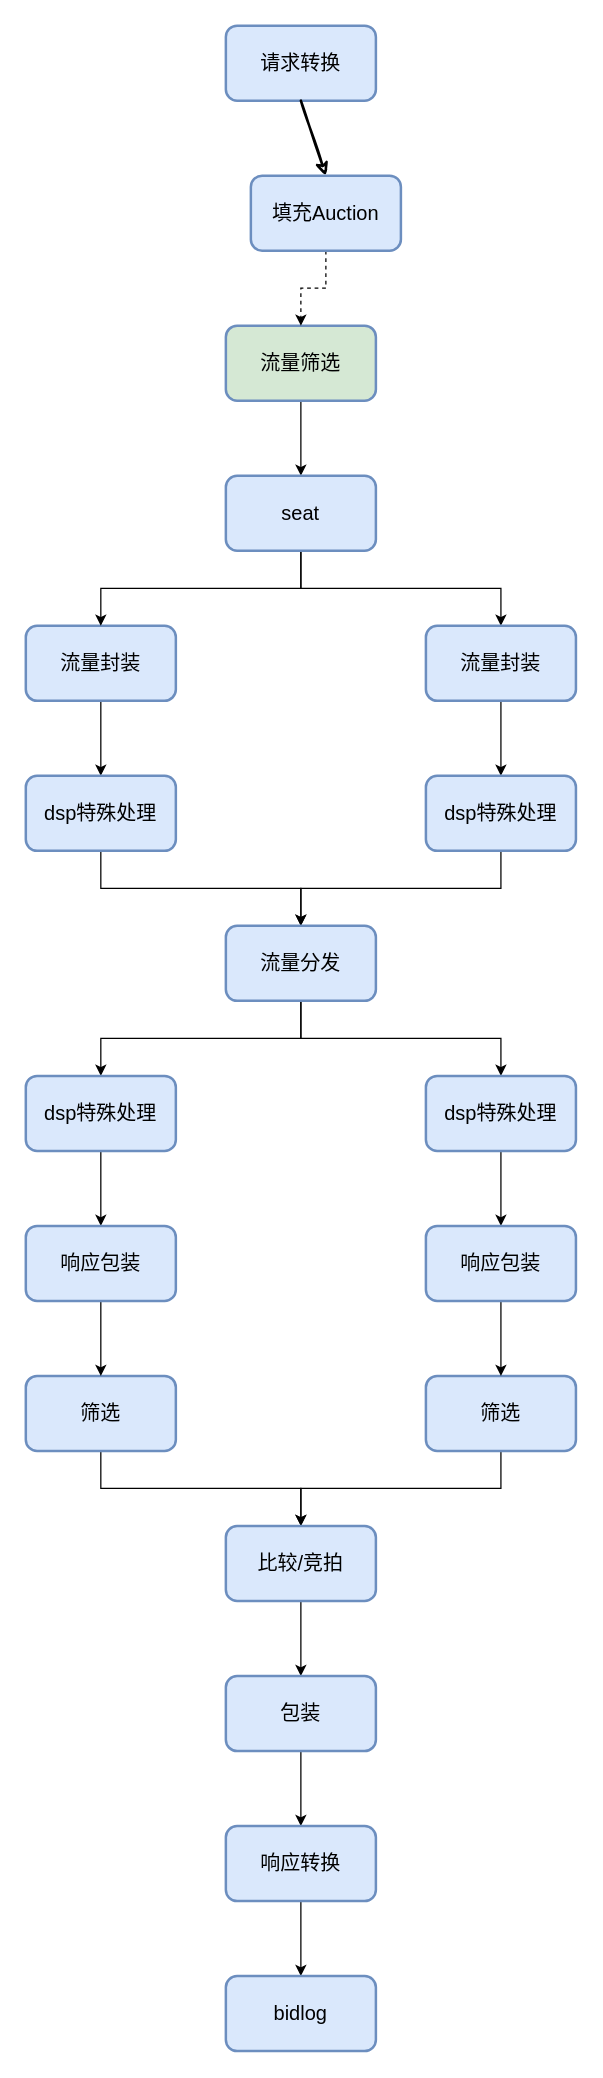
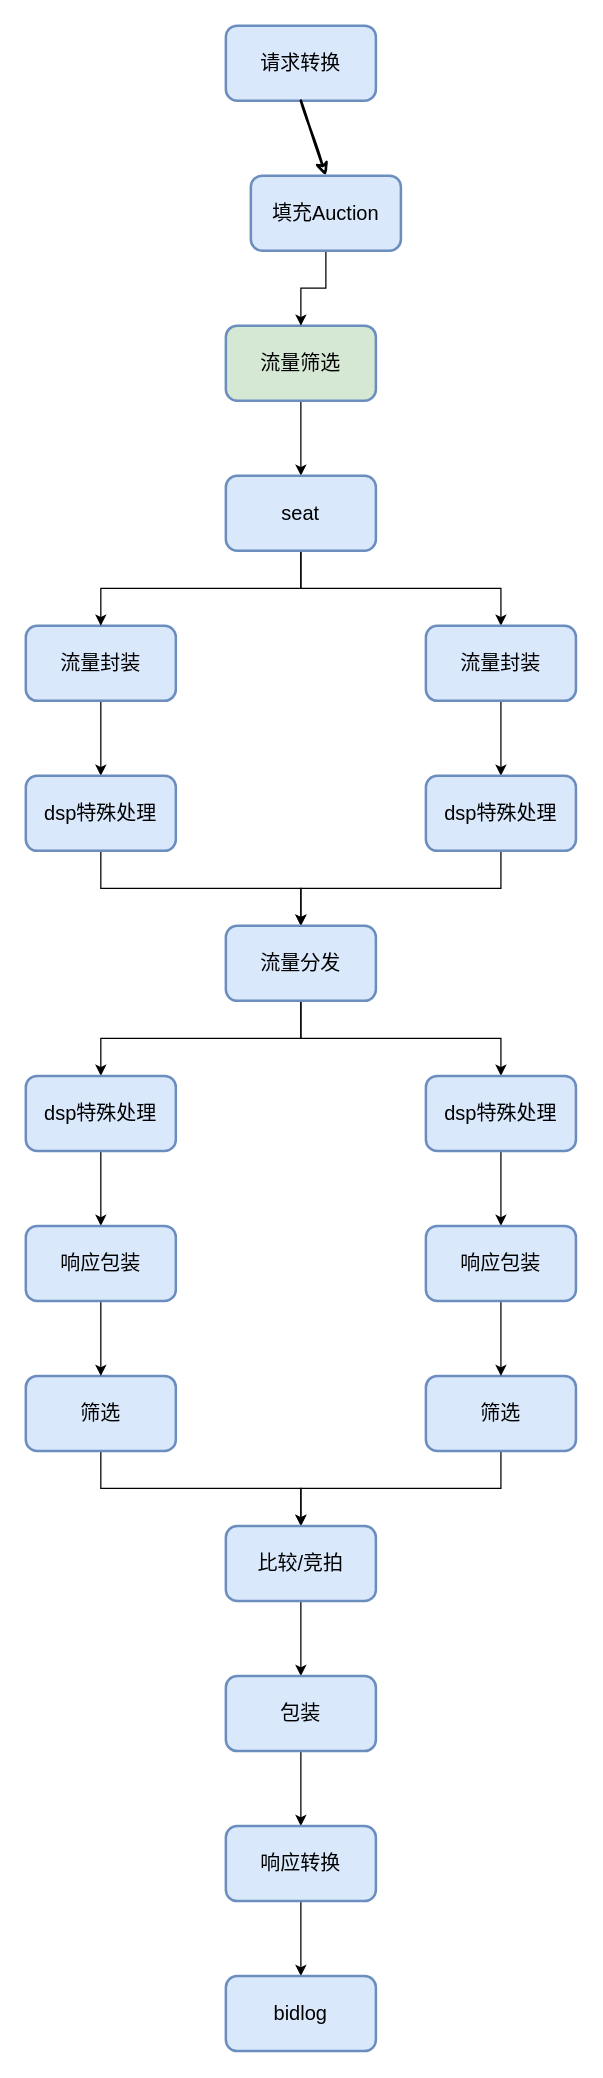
(317, 288) -> (317, 288)
